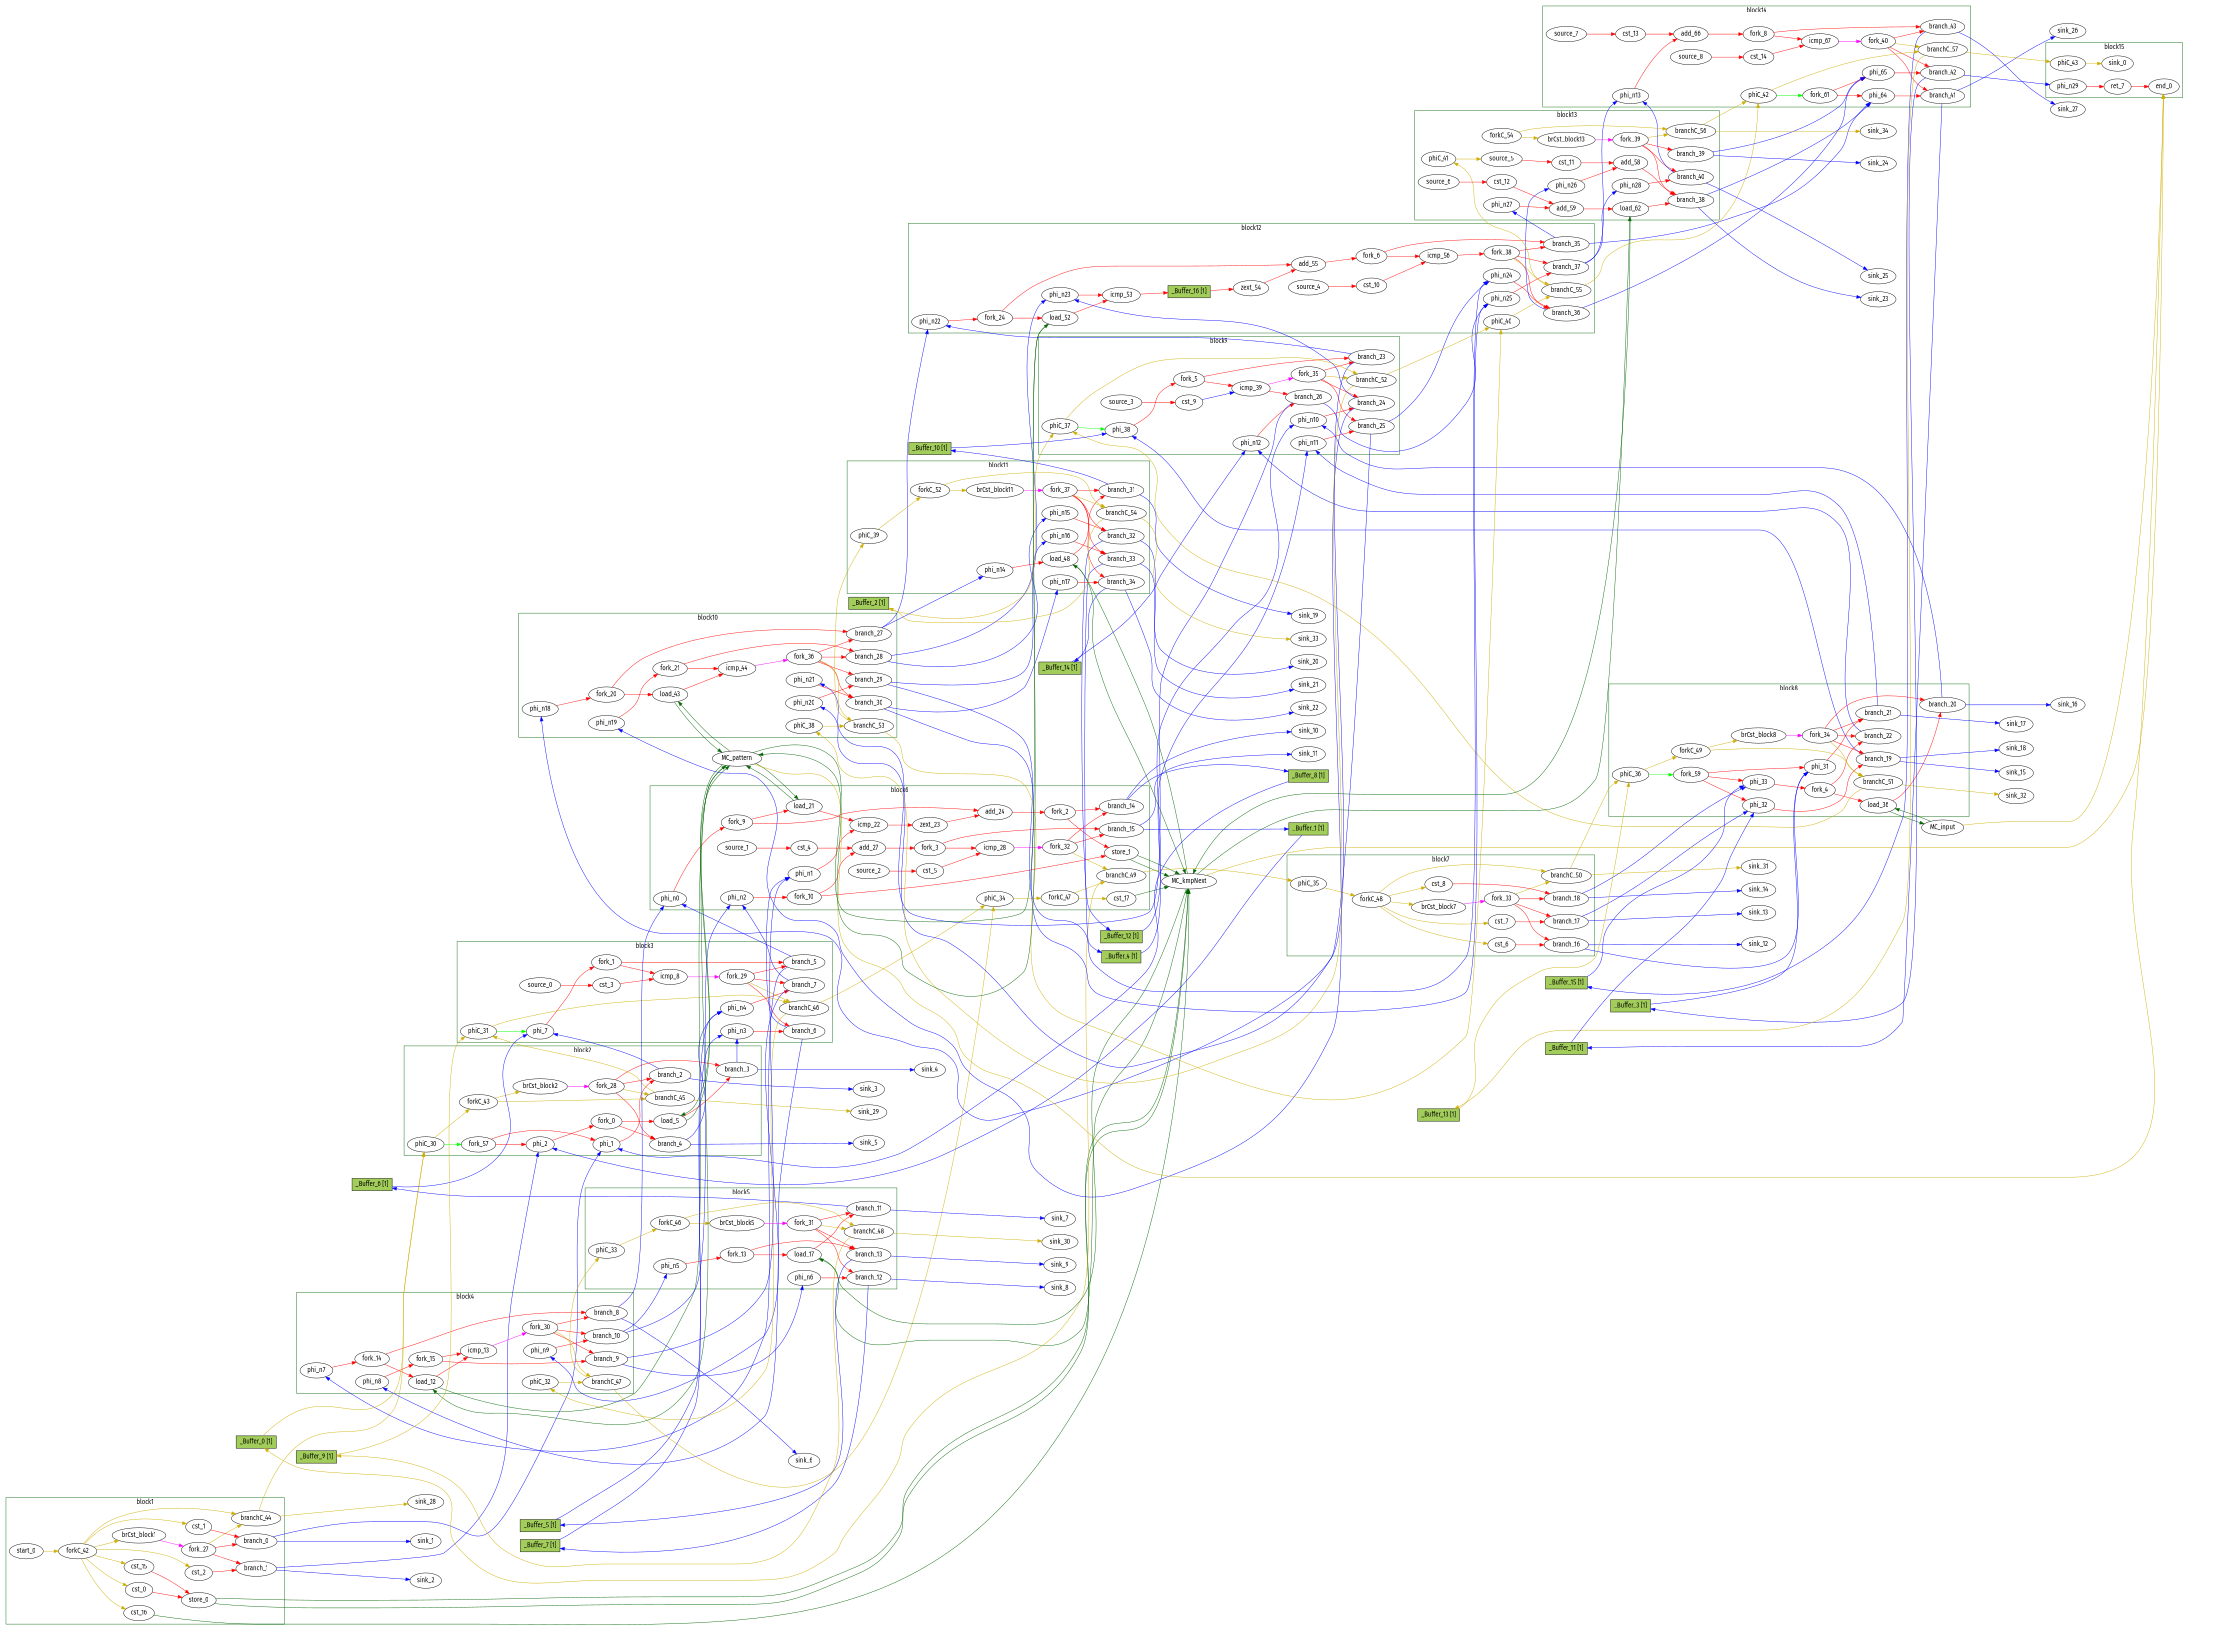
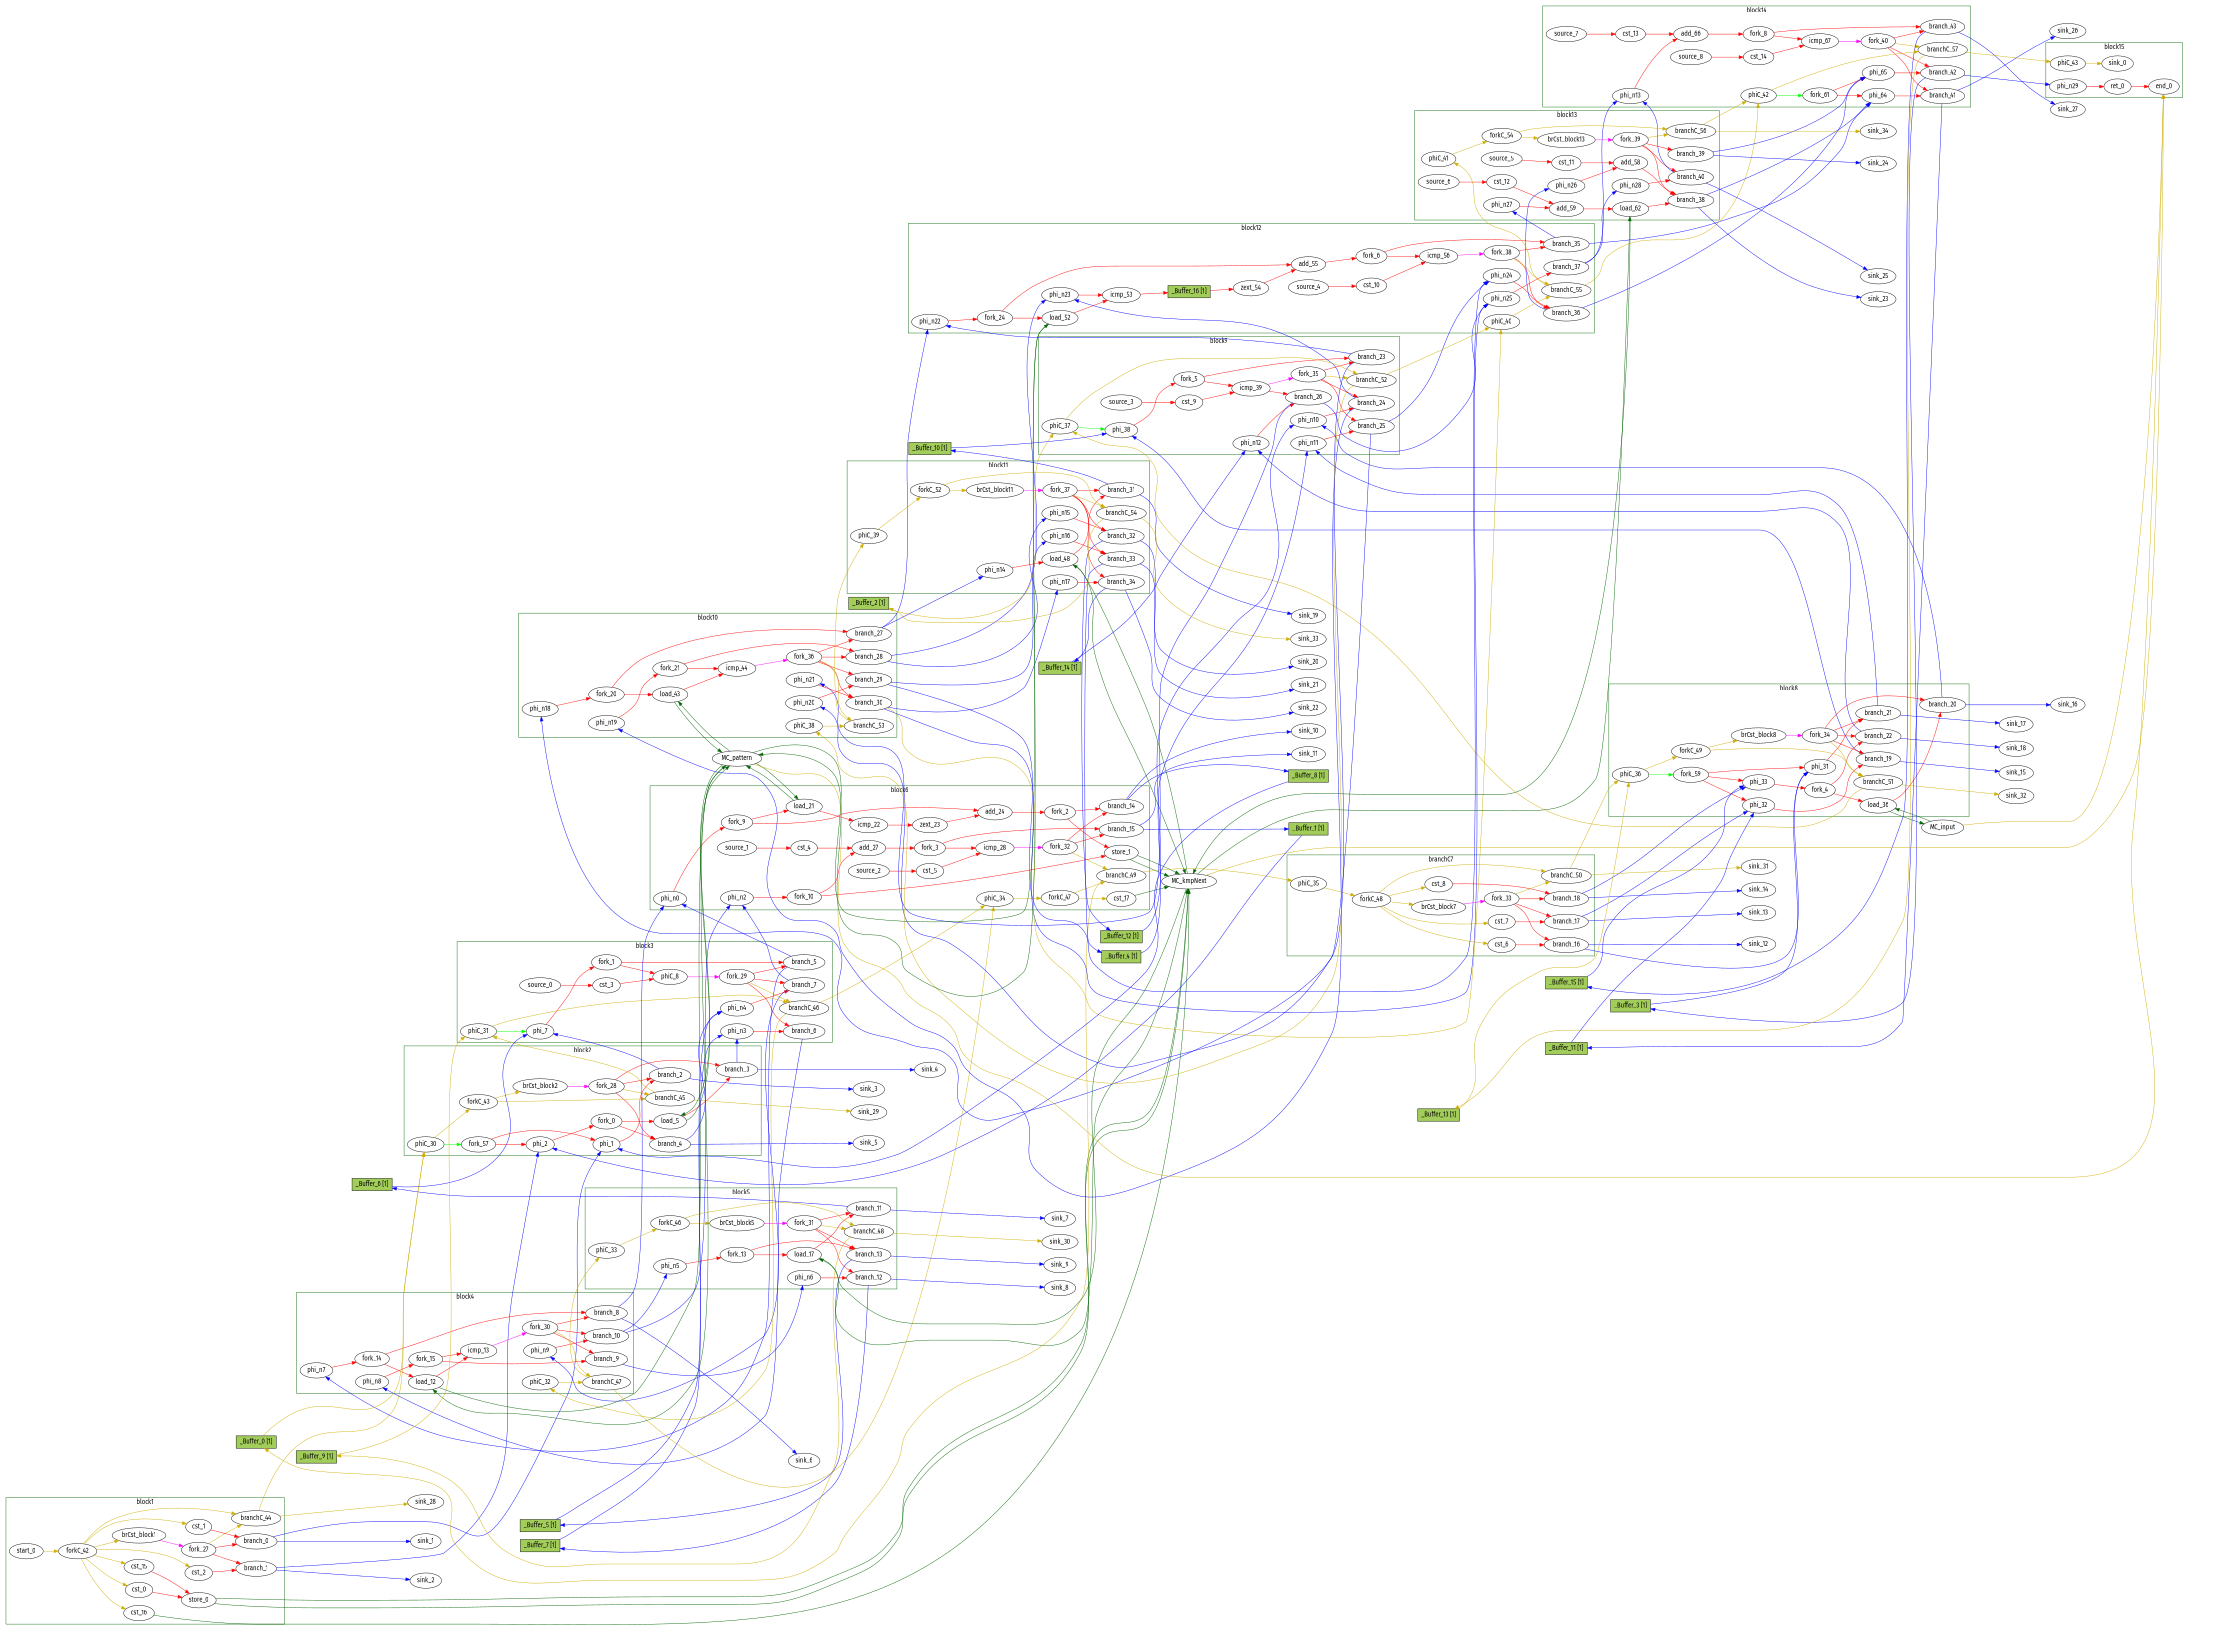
(2118, 87) -> (2118, 87)
(1466, 159) -> (1468, 148)
(1469, 255) -> (1469, 255)
(1532, 260) -> none
(1216, 396) -> (1216, 396)
(1947, 754) -> (1948, 743)
(1441, 860) -> (1441, 860)
(804, 874) -> none
(670, 977) -> (670, 977)
(1411, 1078) -> (1405, 1035)
